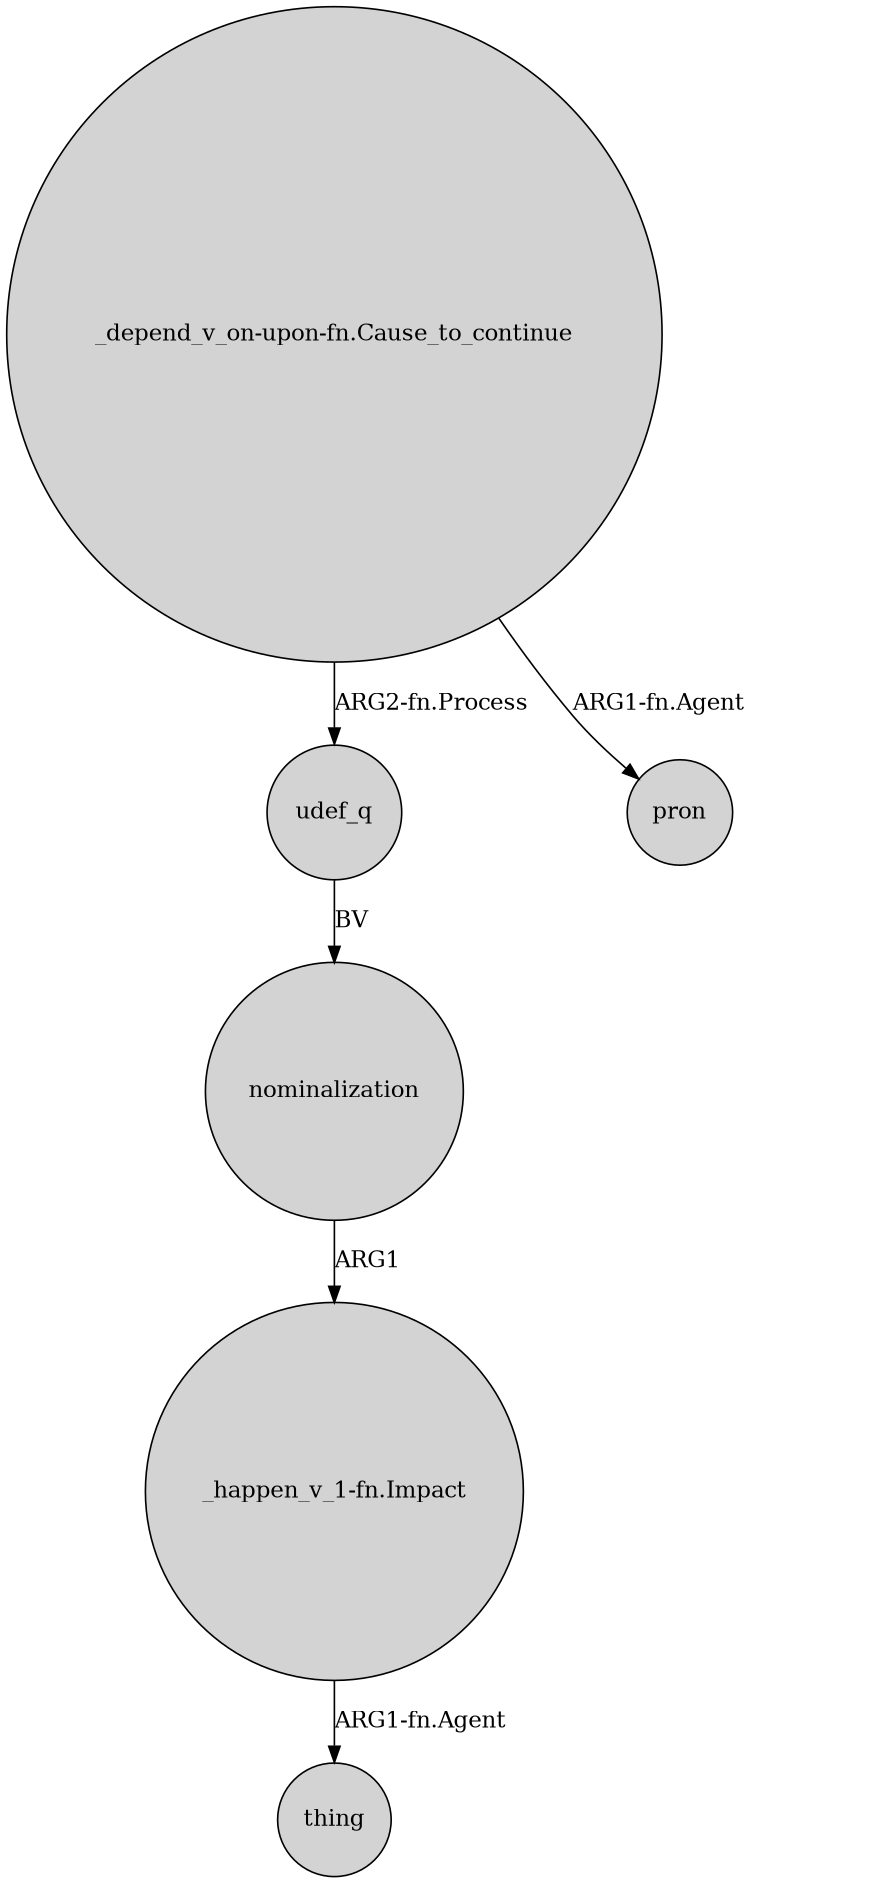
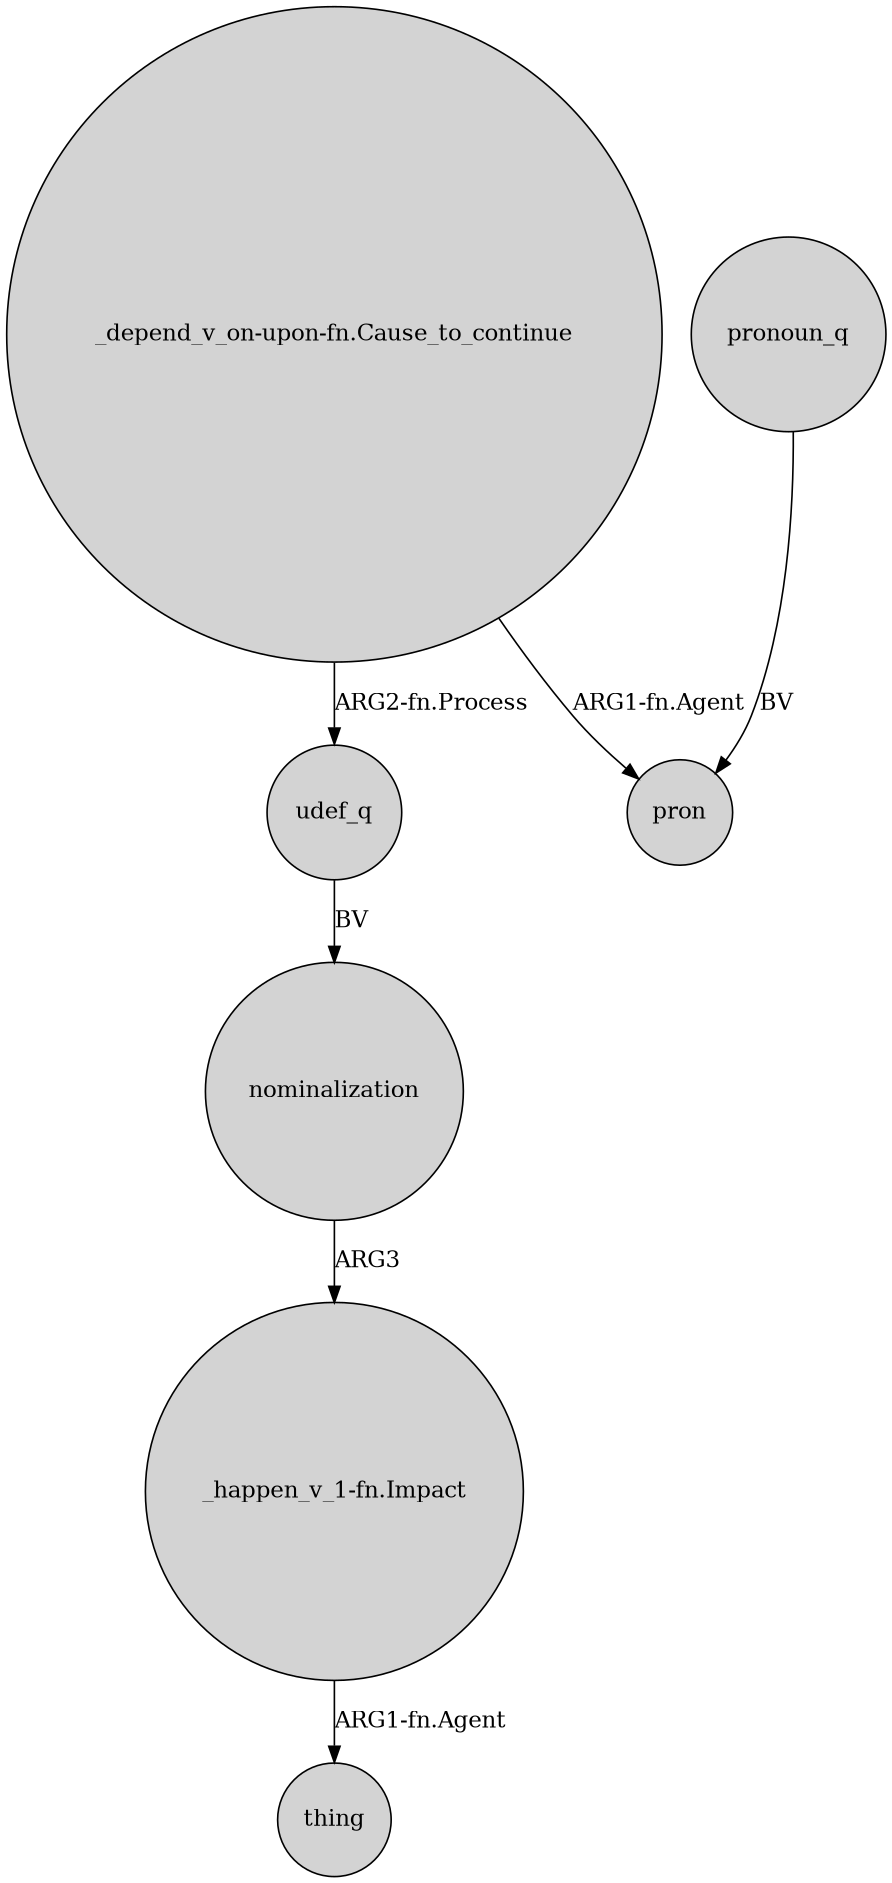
none -> (789, 334)
(368, 1261) -> (368, 1261)
